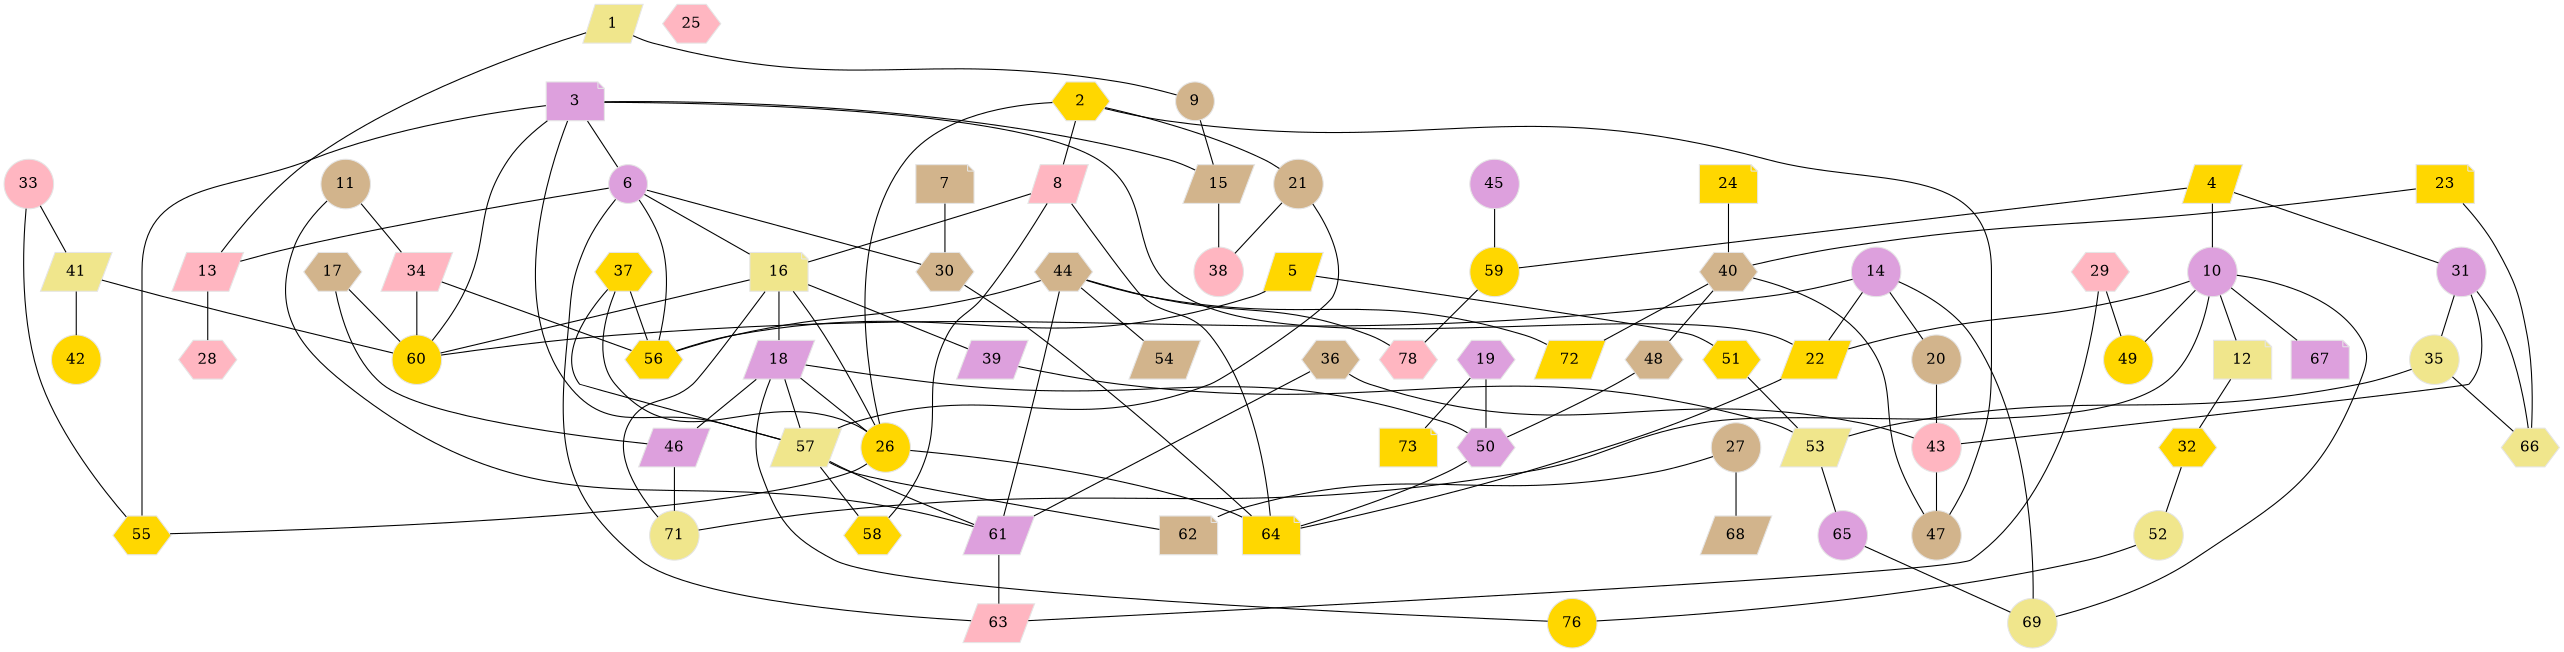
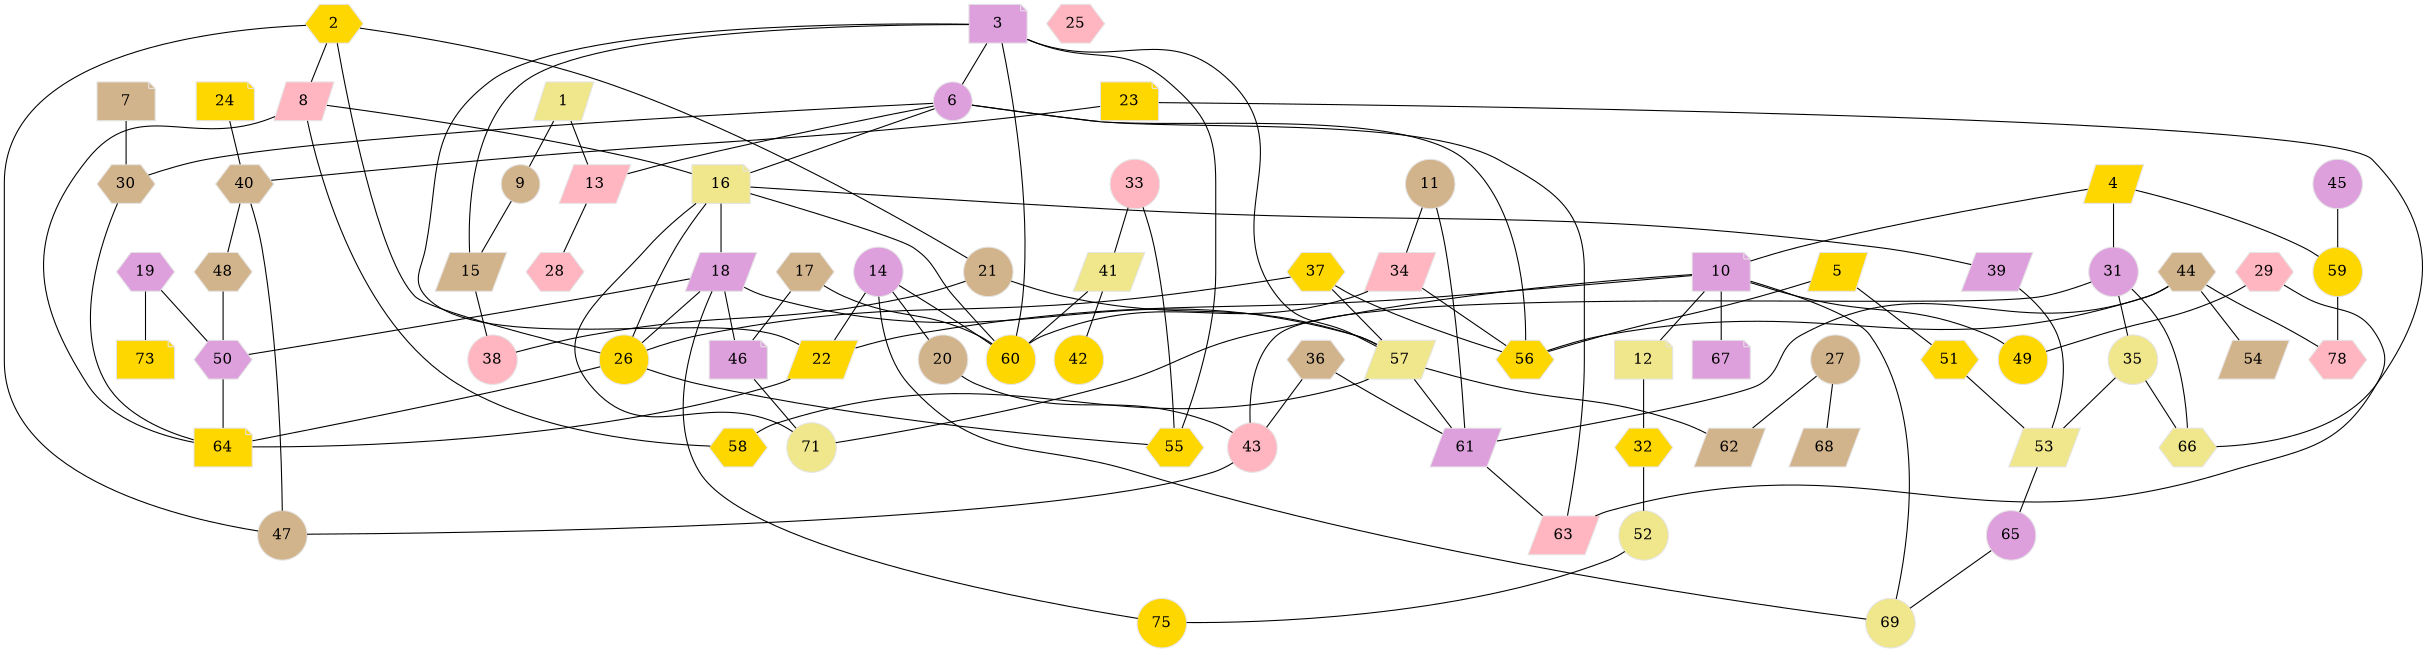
(2212, 272) -> (1721, 272)
(1570, 360) -> none
(674, 448) -> (738, 360)
(1188, 535) -> (1730, 448)
(1572, 623) -> (1162, 623)
